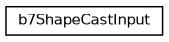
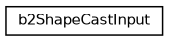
(84, 21) -> (84, 21)
